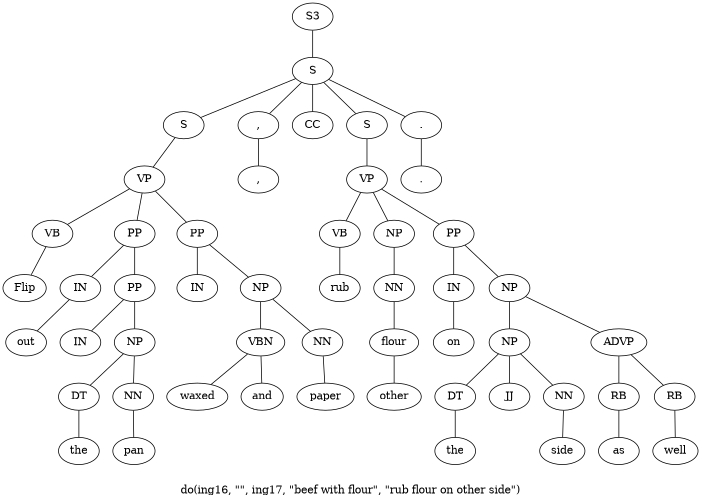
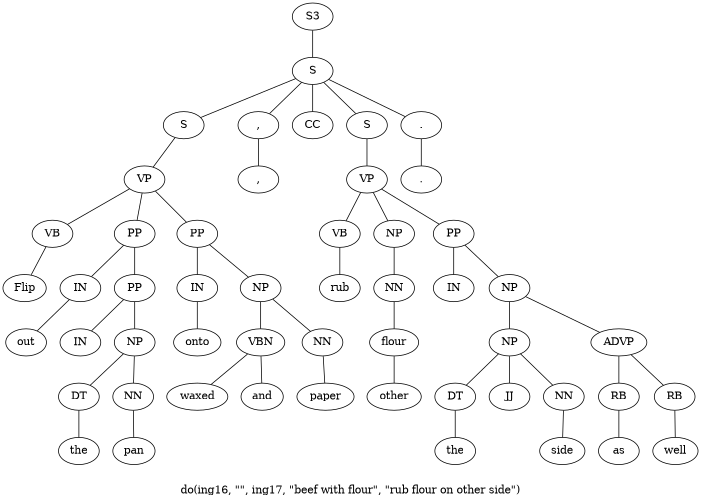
none -> (197, 342)
(454, 342) -> none
